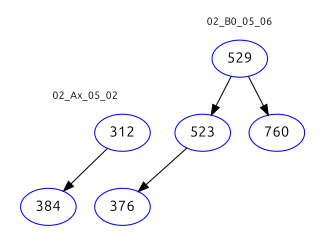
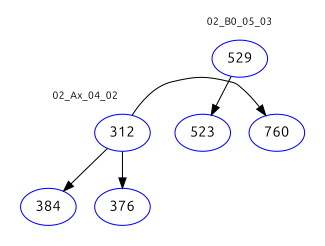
(240, 22) -> (240, 22)
(256, 91) -> (194, 78)
(85, 96) -> (85, 96)
(166, 166) -> (122, 165)
